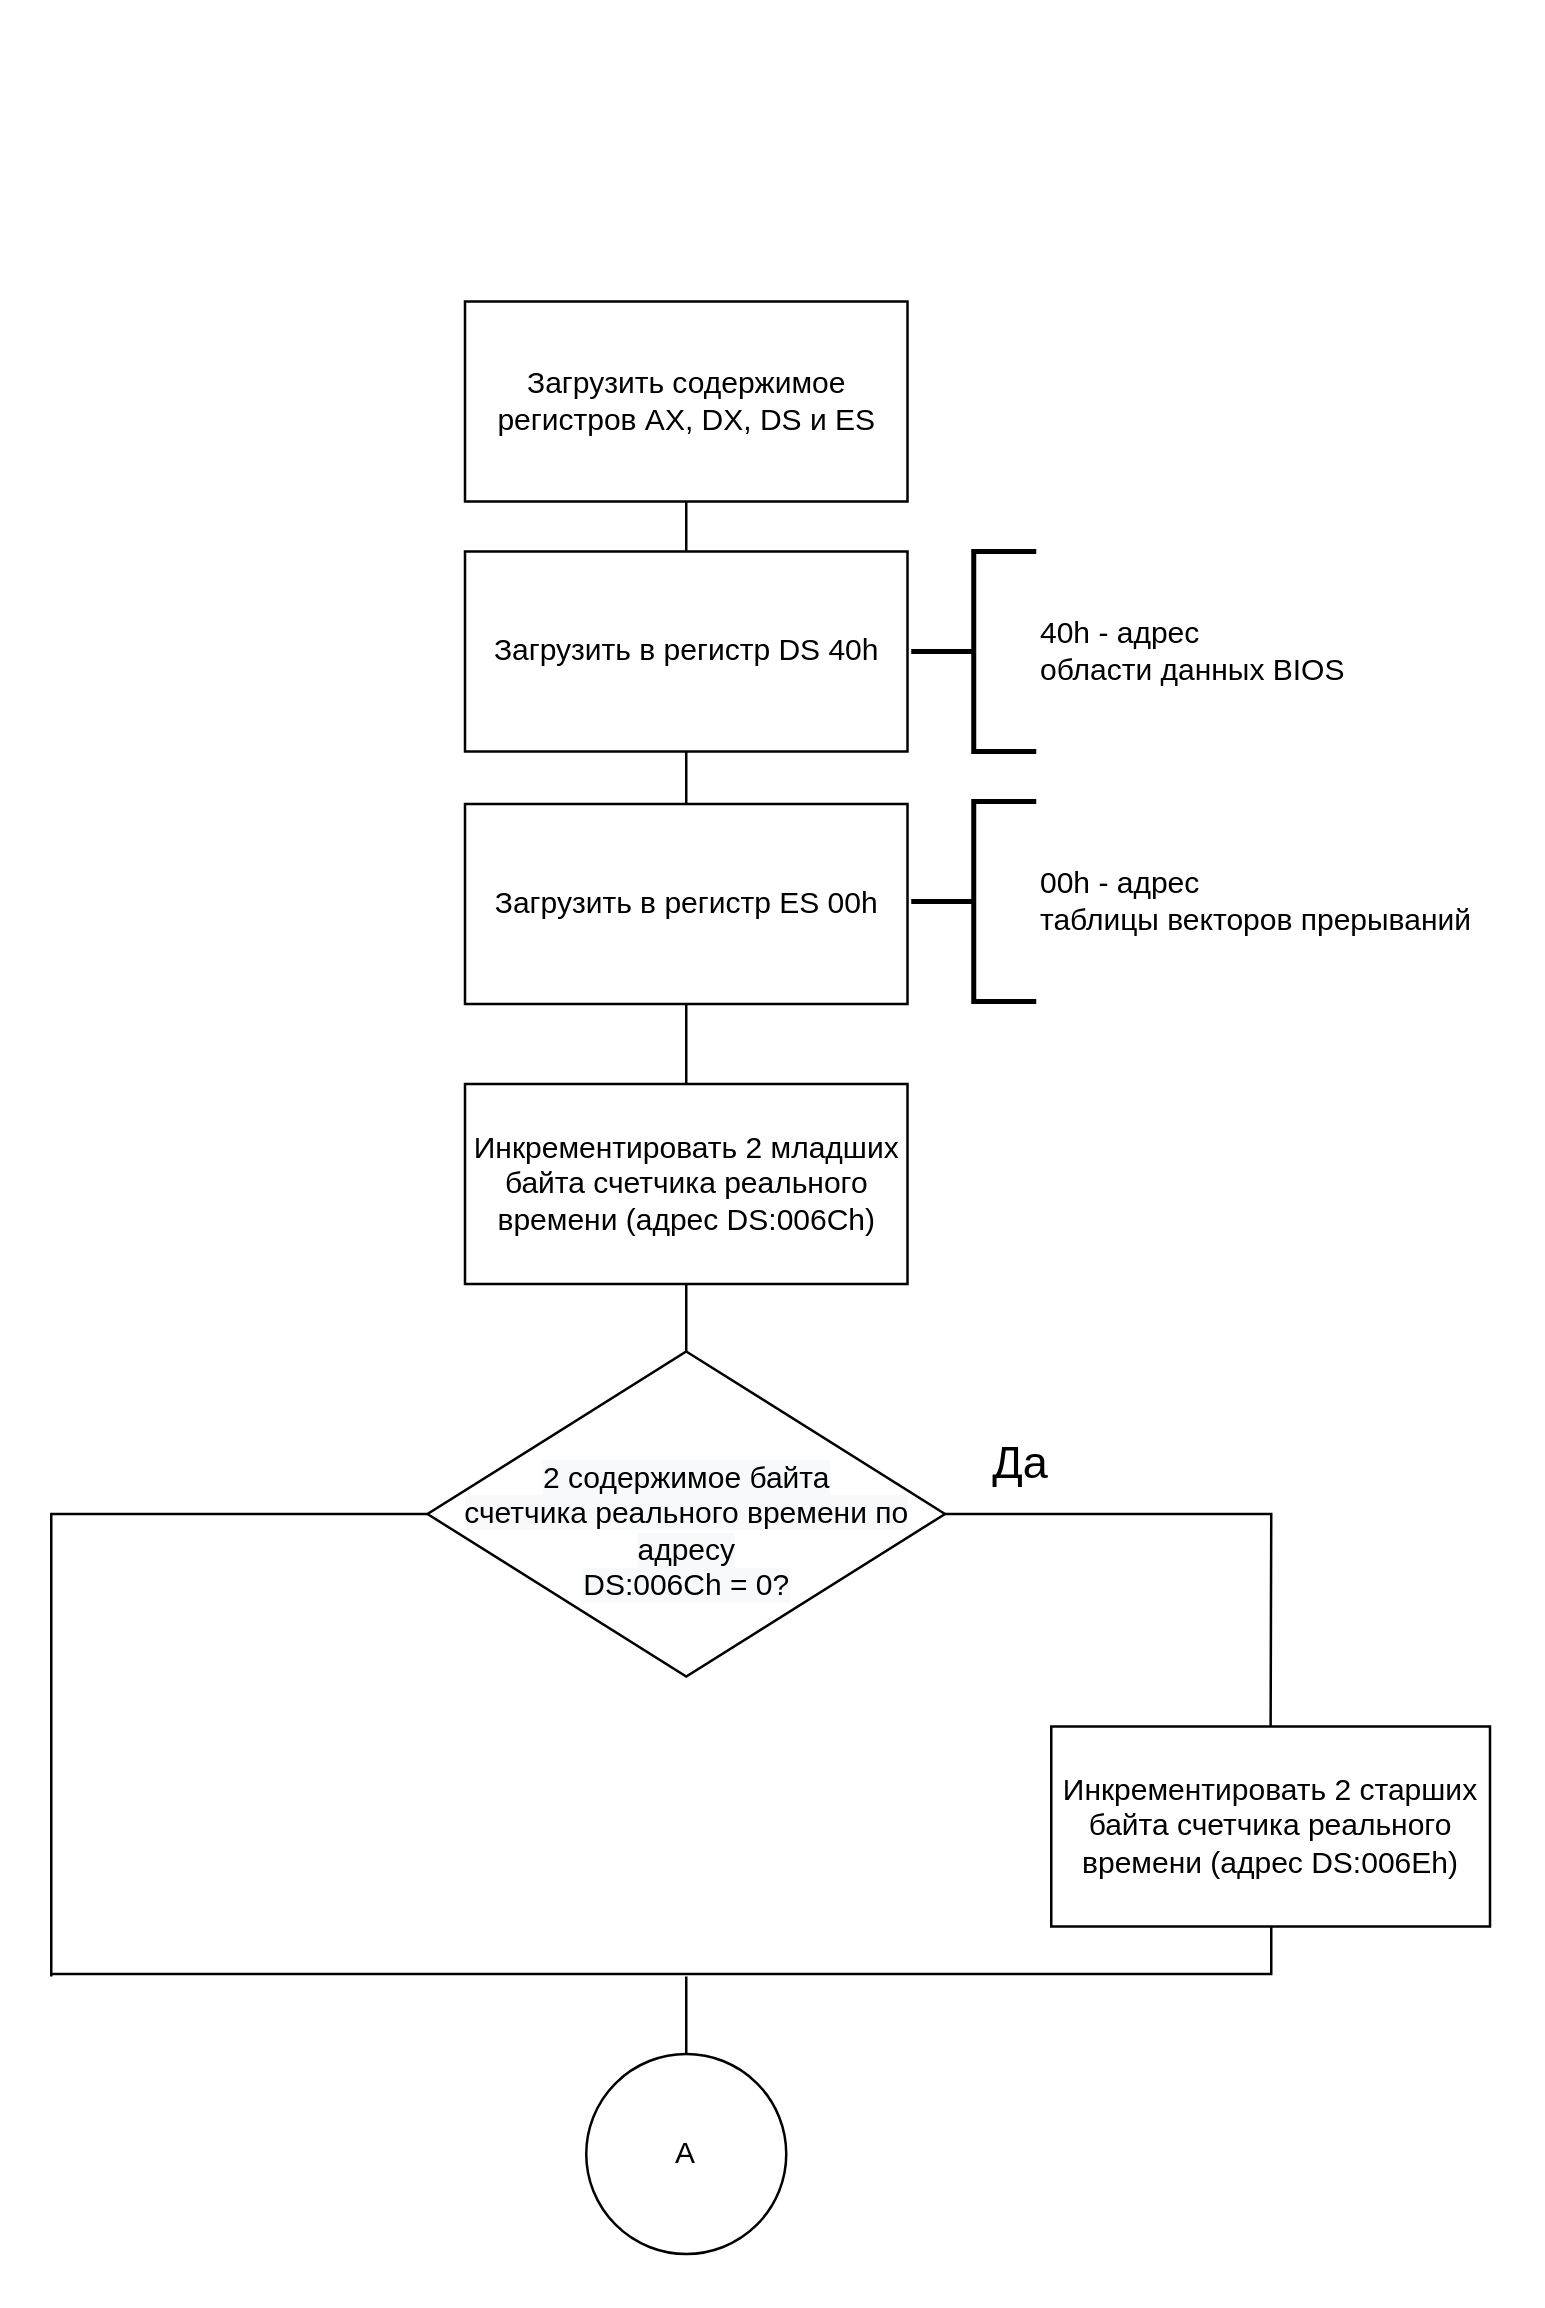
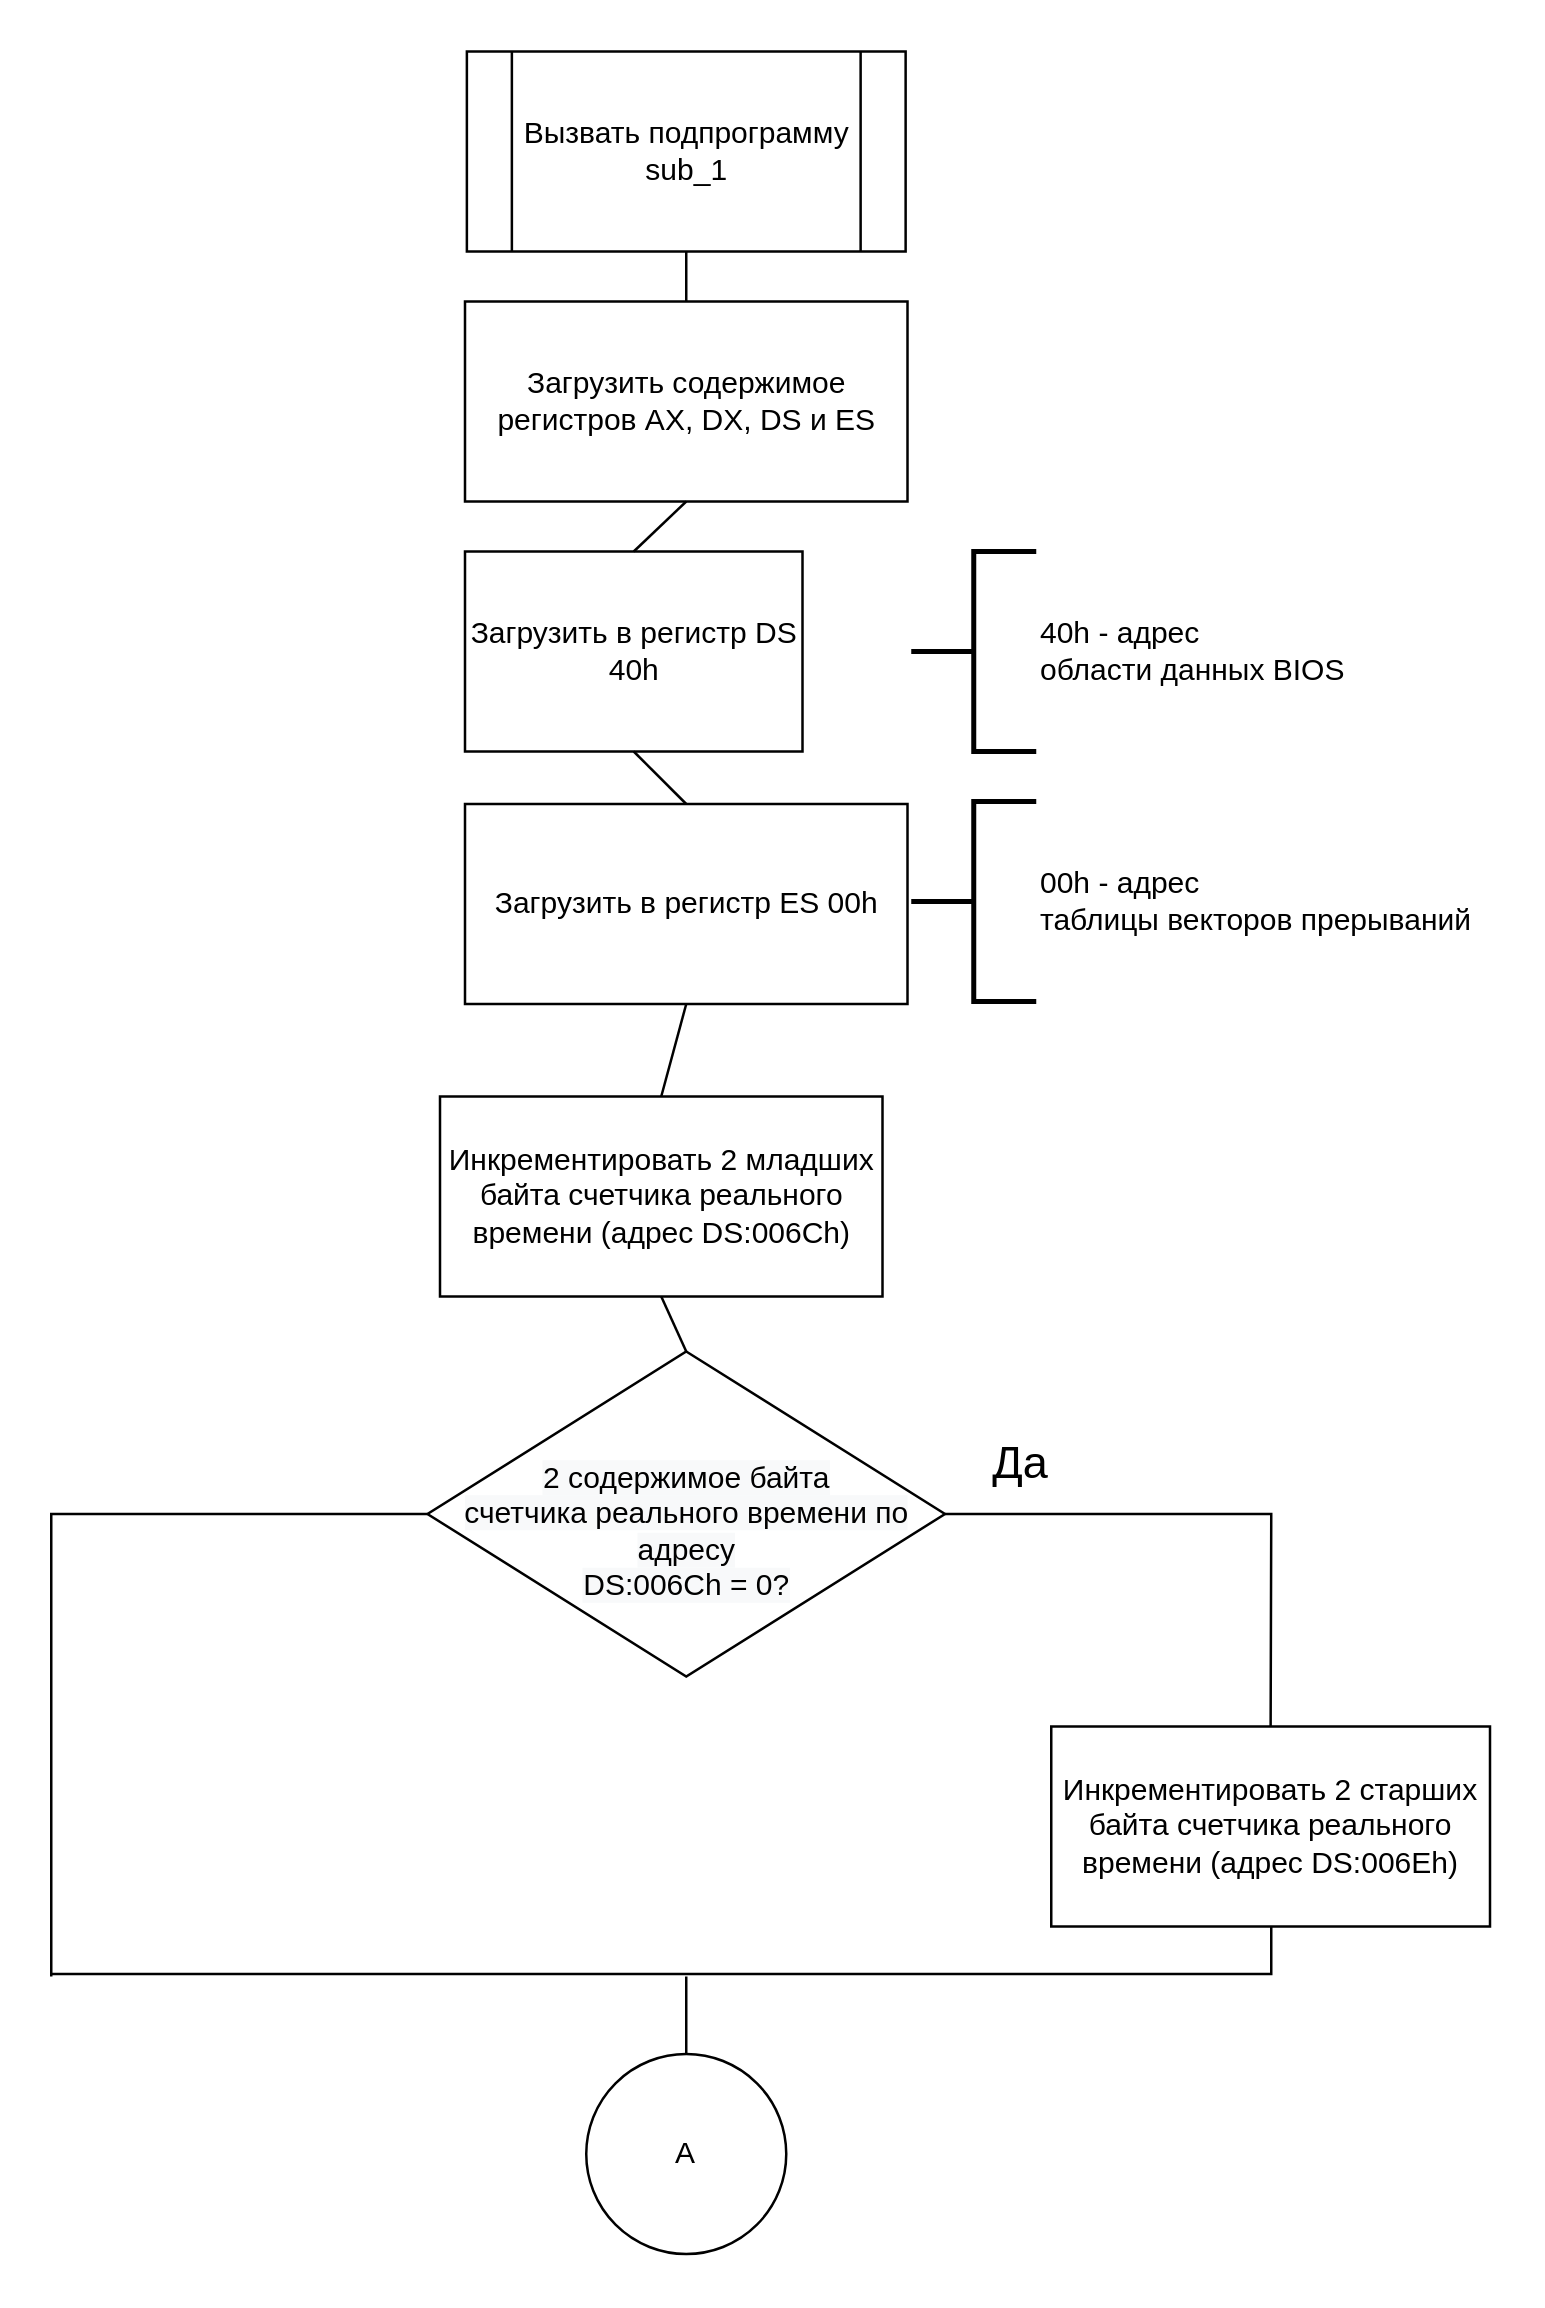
none -> (686, 151)
none -> (686, 276)
(686, 651) -> (634, 651)
(686, 1184) -> (661, 1196)
